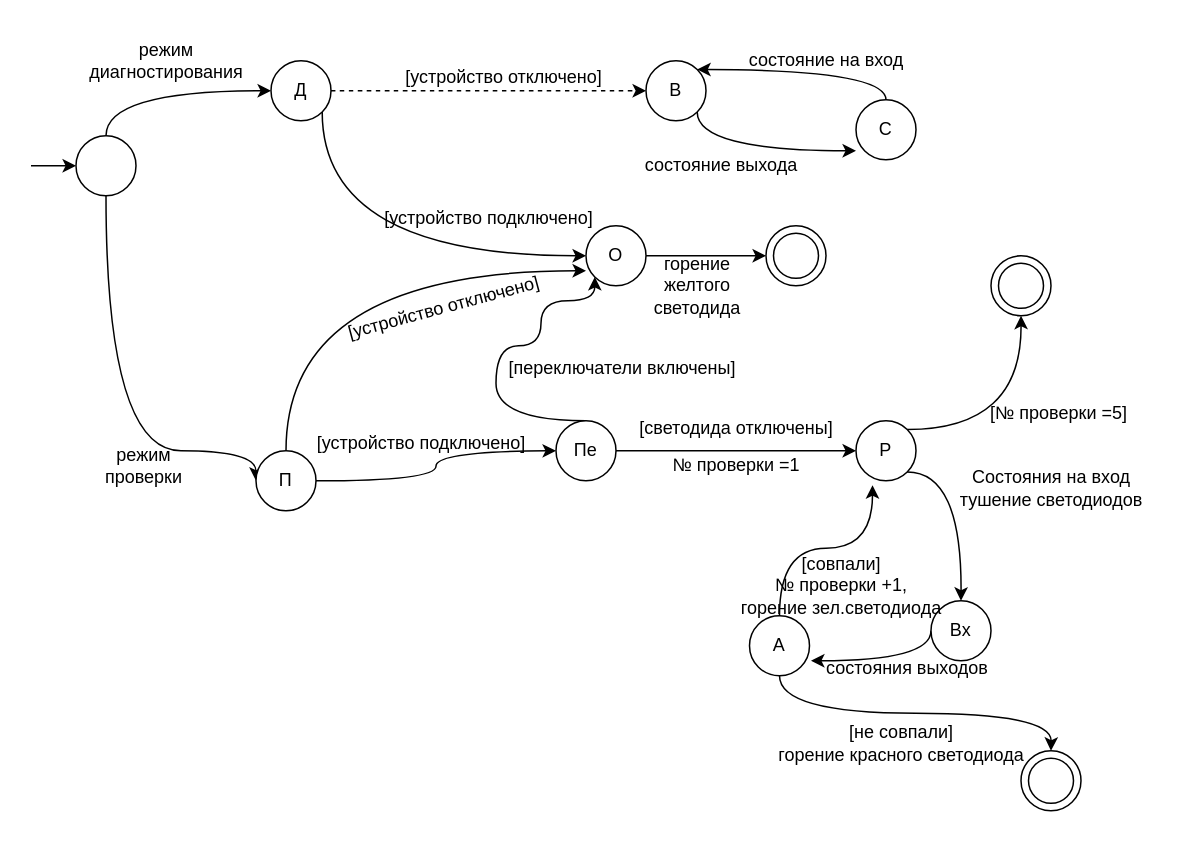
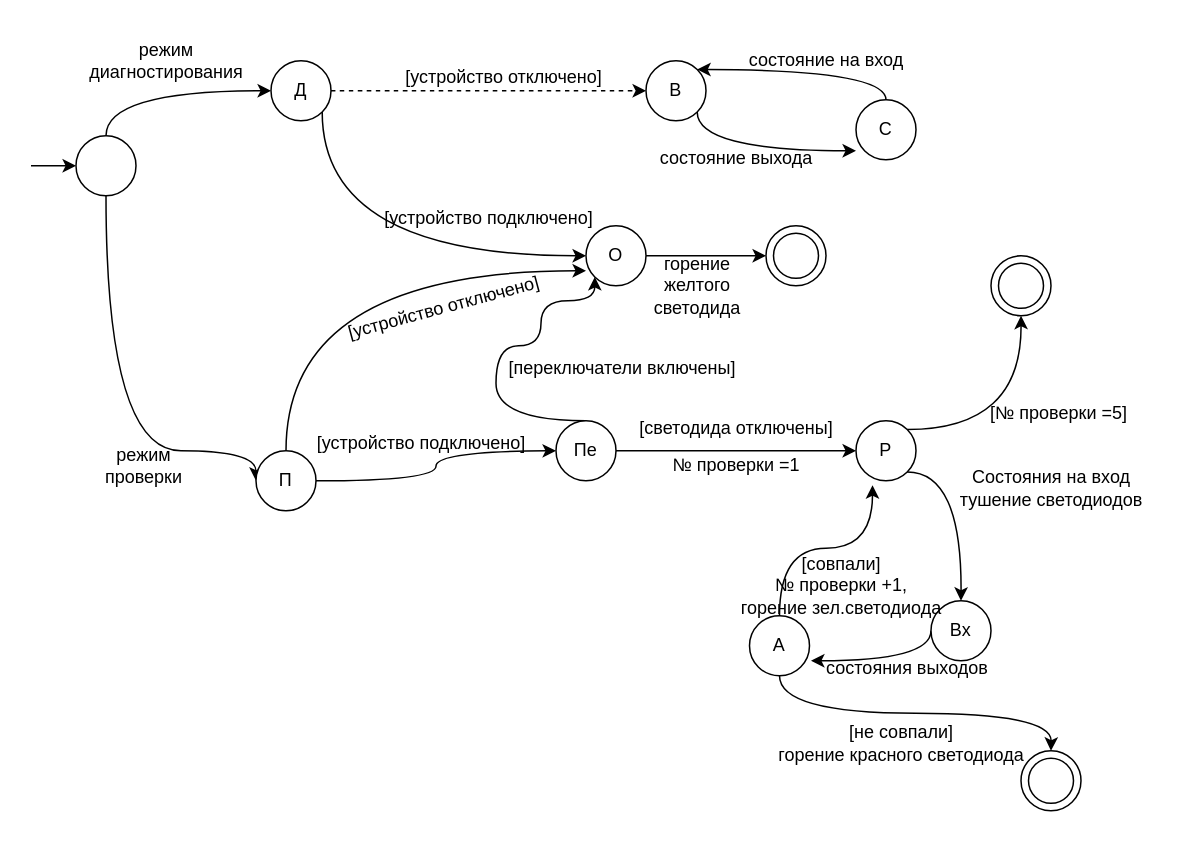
(721, 166) -> (736, 158)
